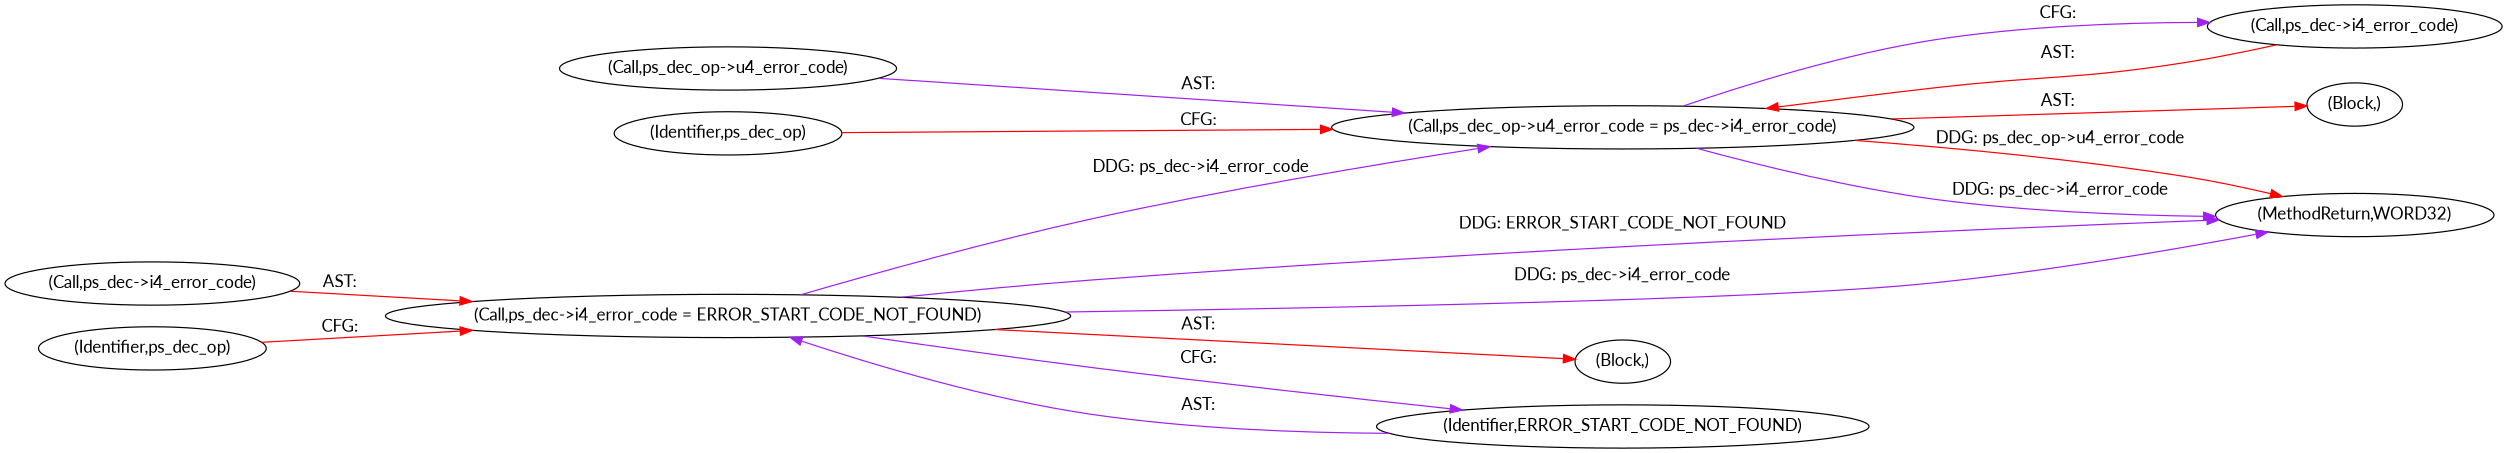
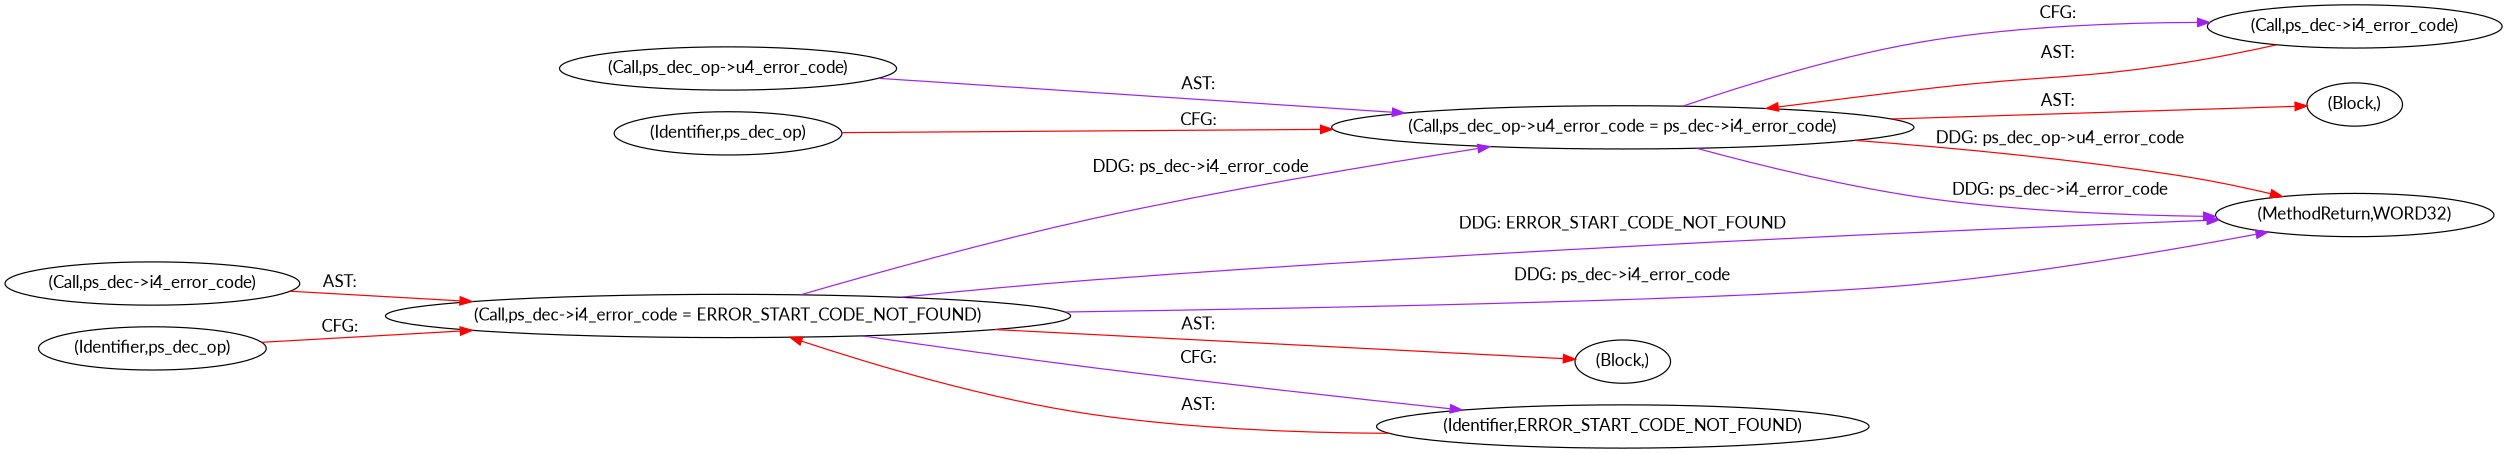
(1091, 414) -> (1091, 414)
